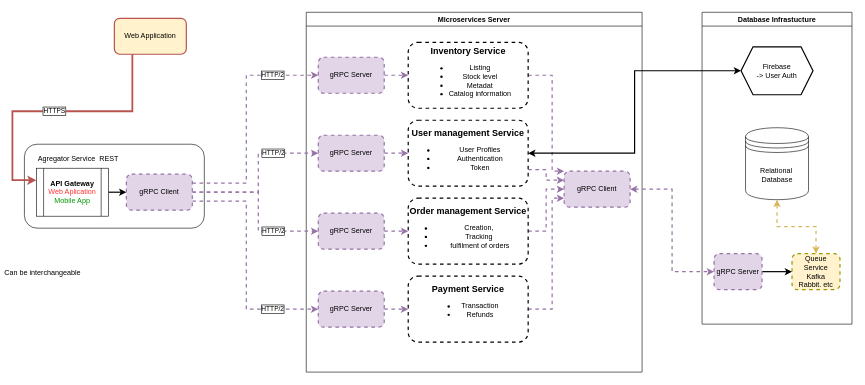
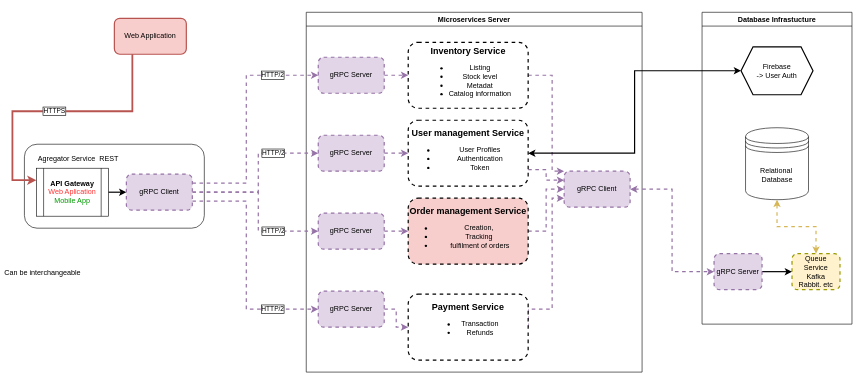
(150, 36) -> (150, 36)
(468, 231) -> (468, 231)
(468, 309) -> (468, 327)
